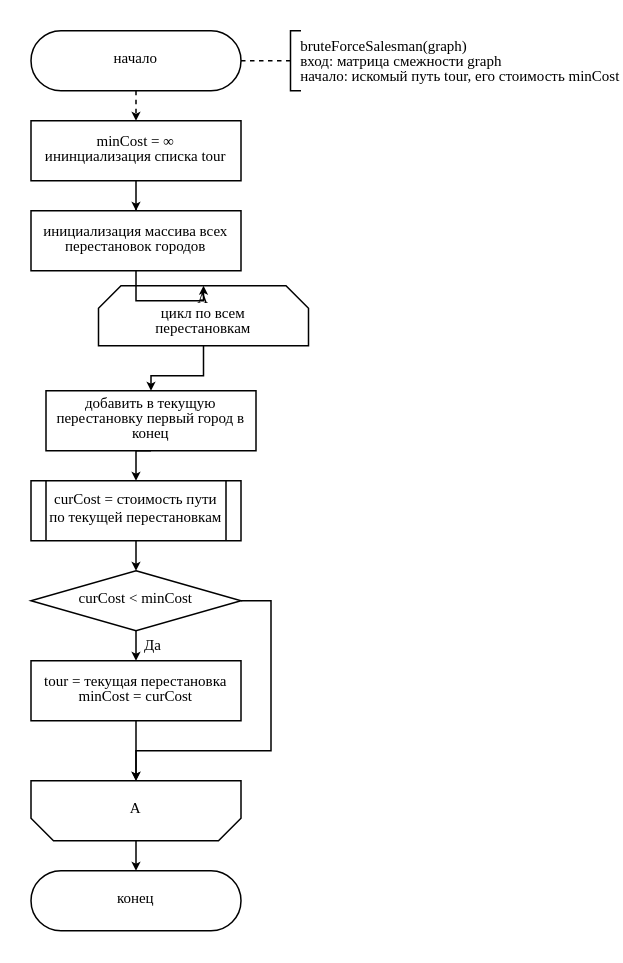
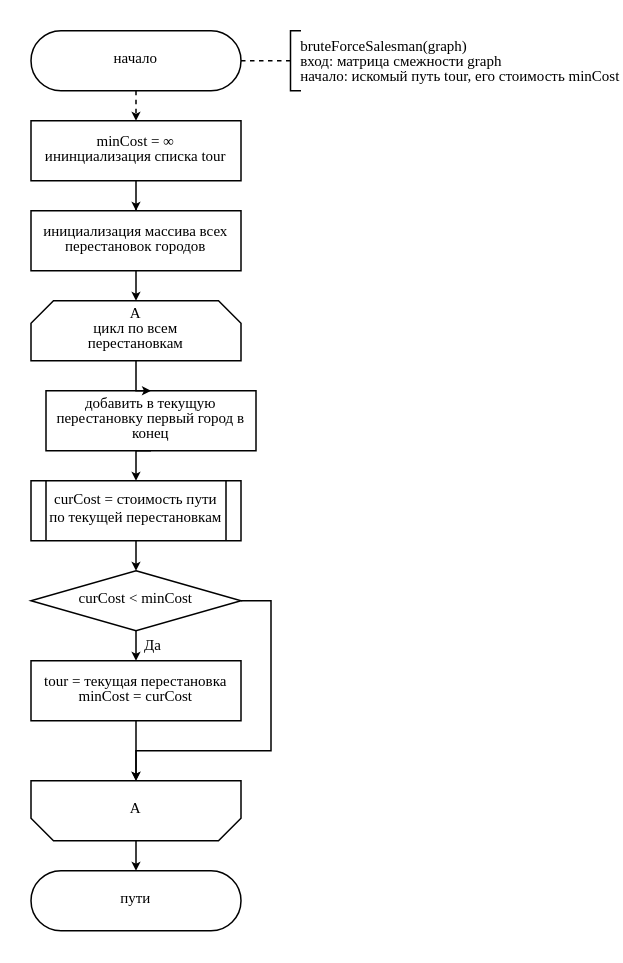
(203, 316) -> (136, 331)
(136, 898) -> (136, 898)
